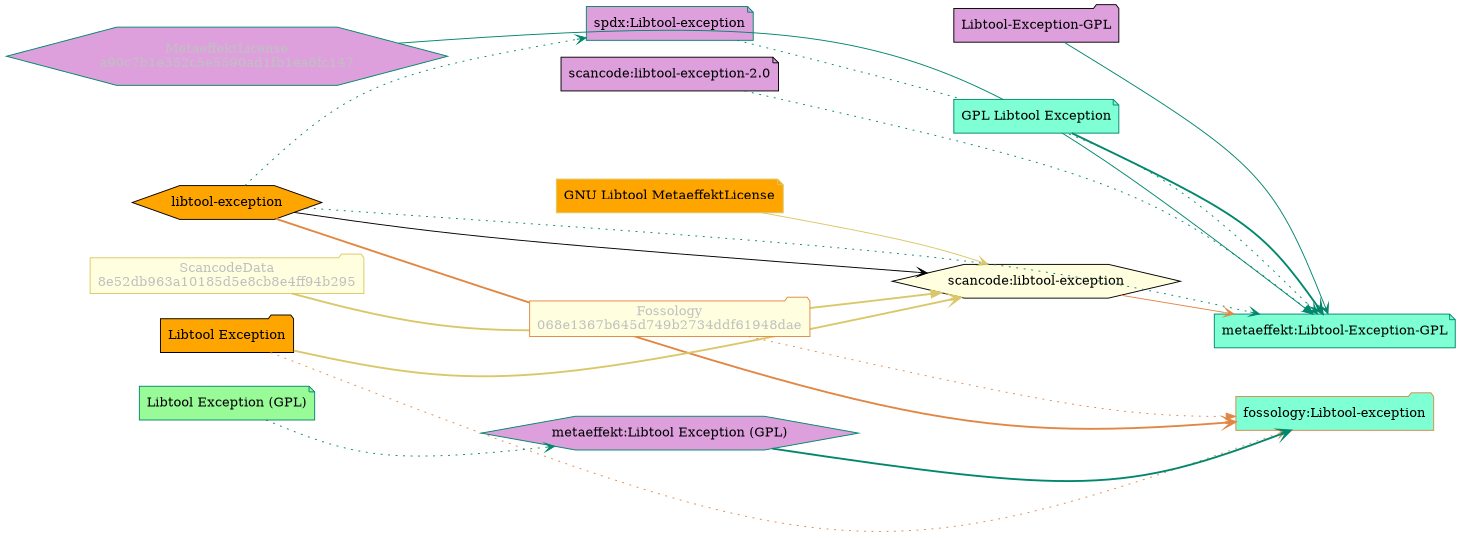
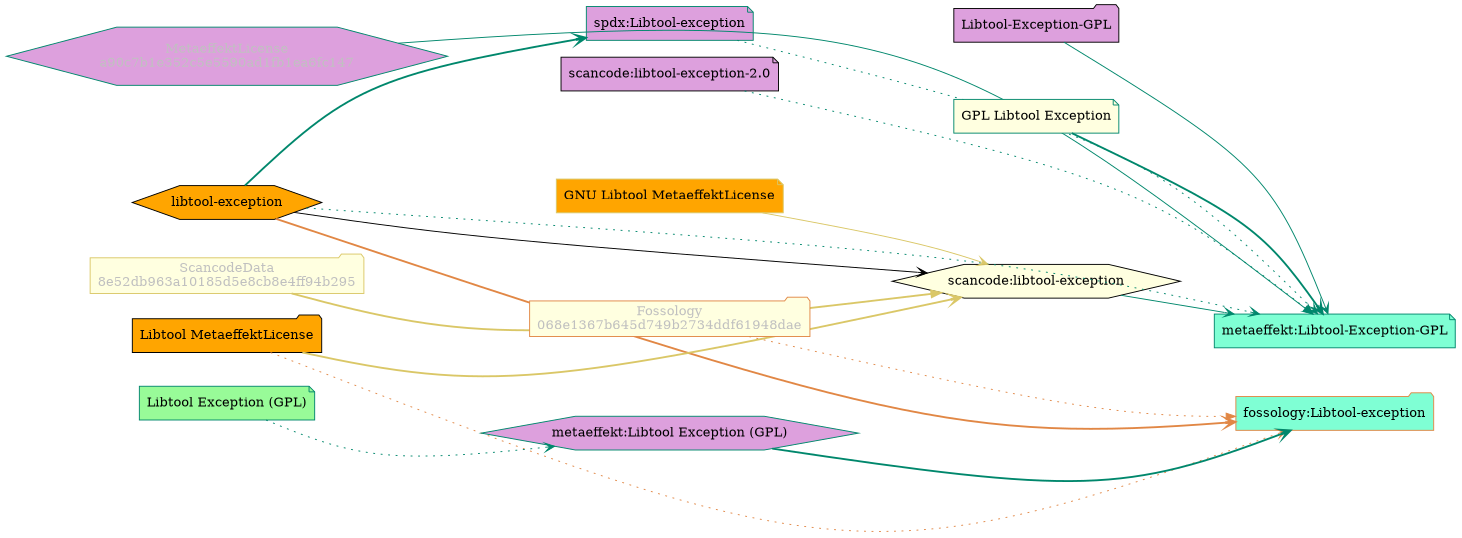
(396, 81) -> (396, 81)
(1036, 116) -> (1036, 116)
(1173, 304) -> (1173, 304)
(227, 336) -> (227, 336)
